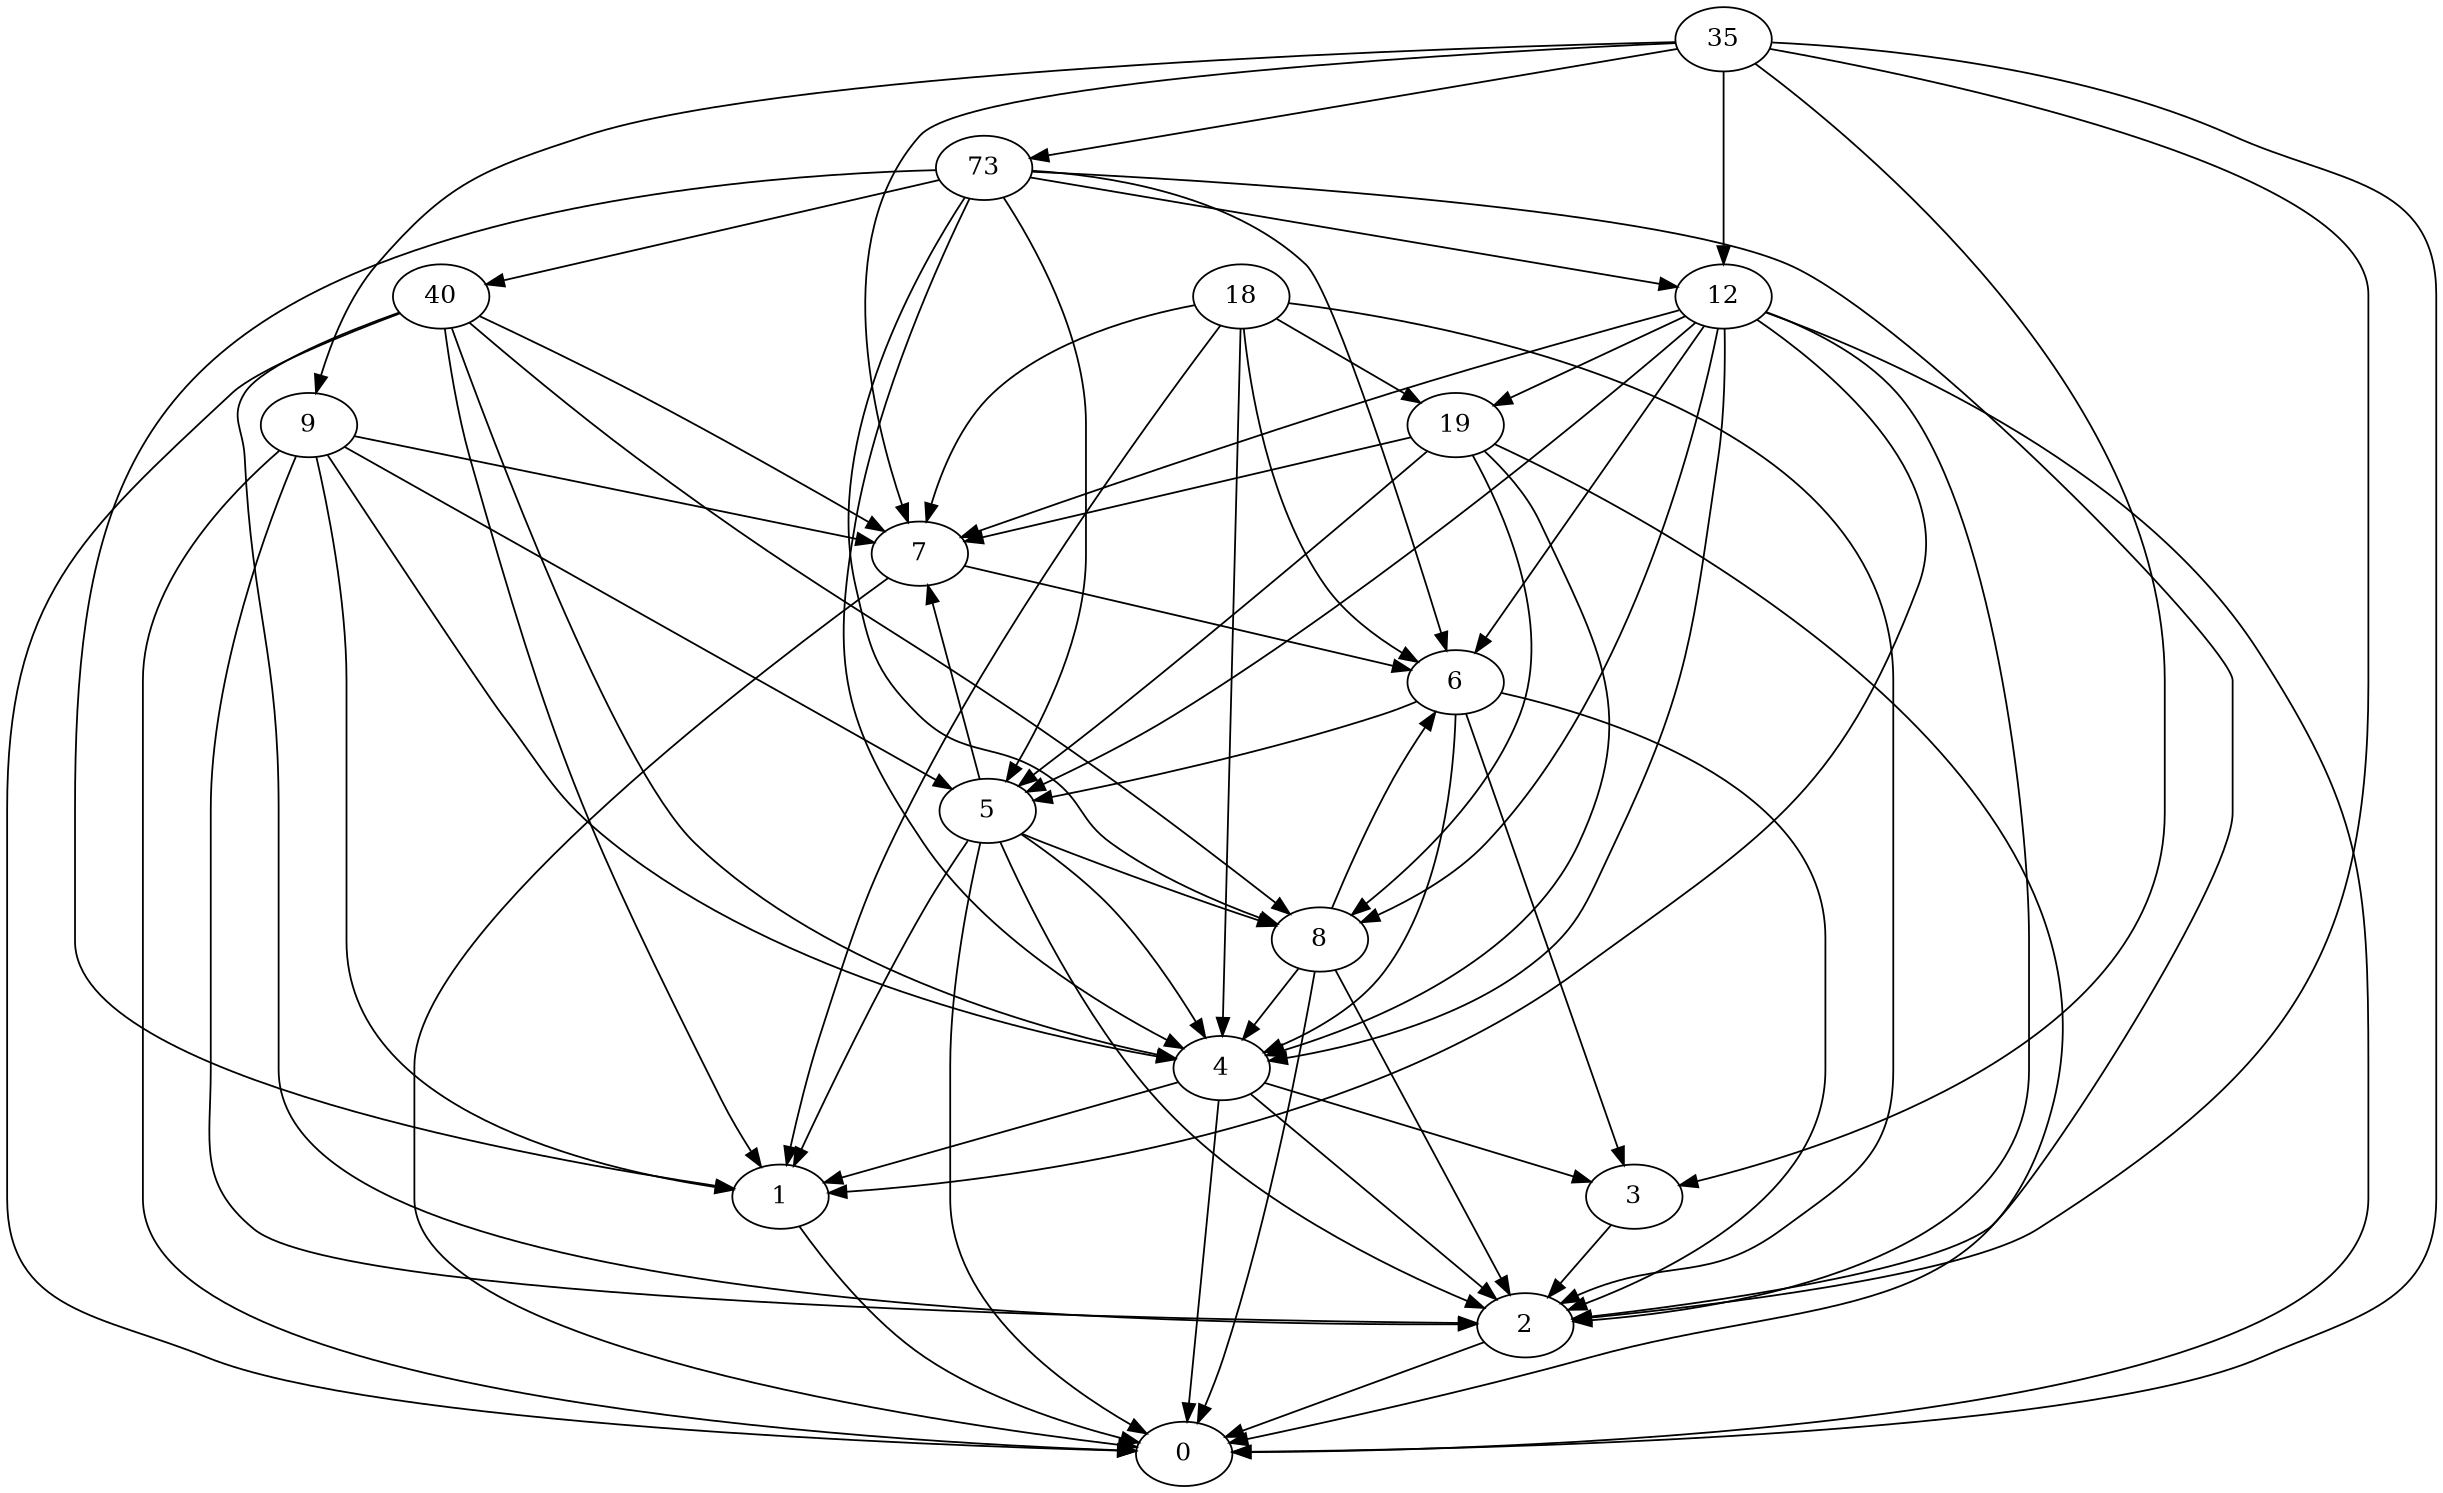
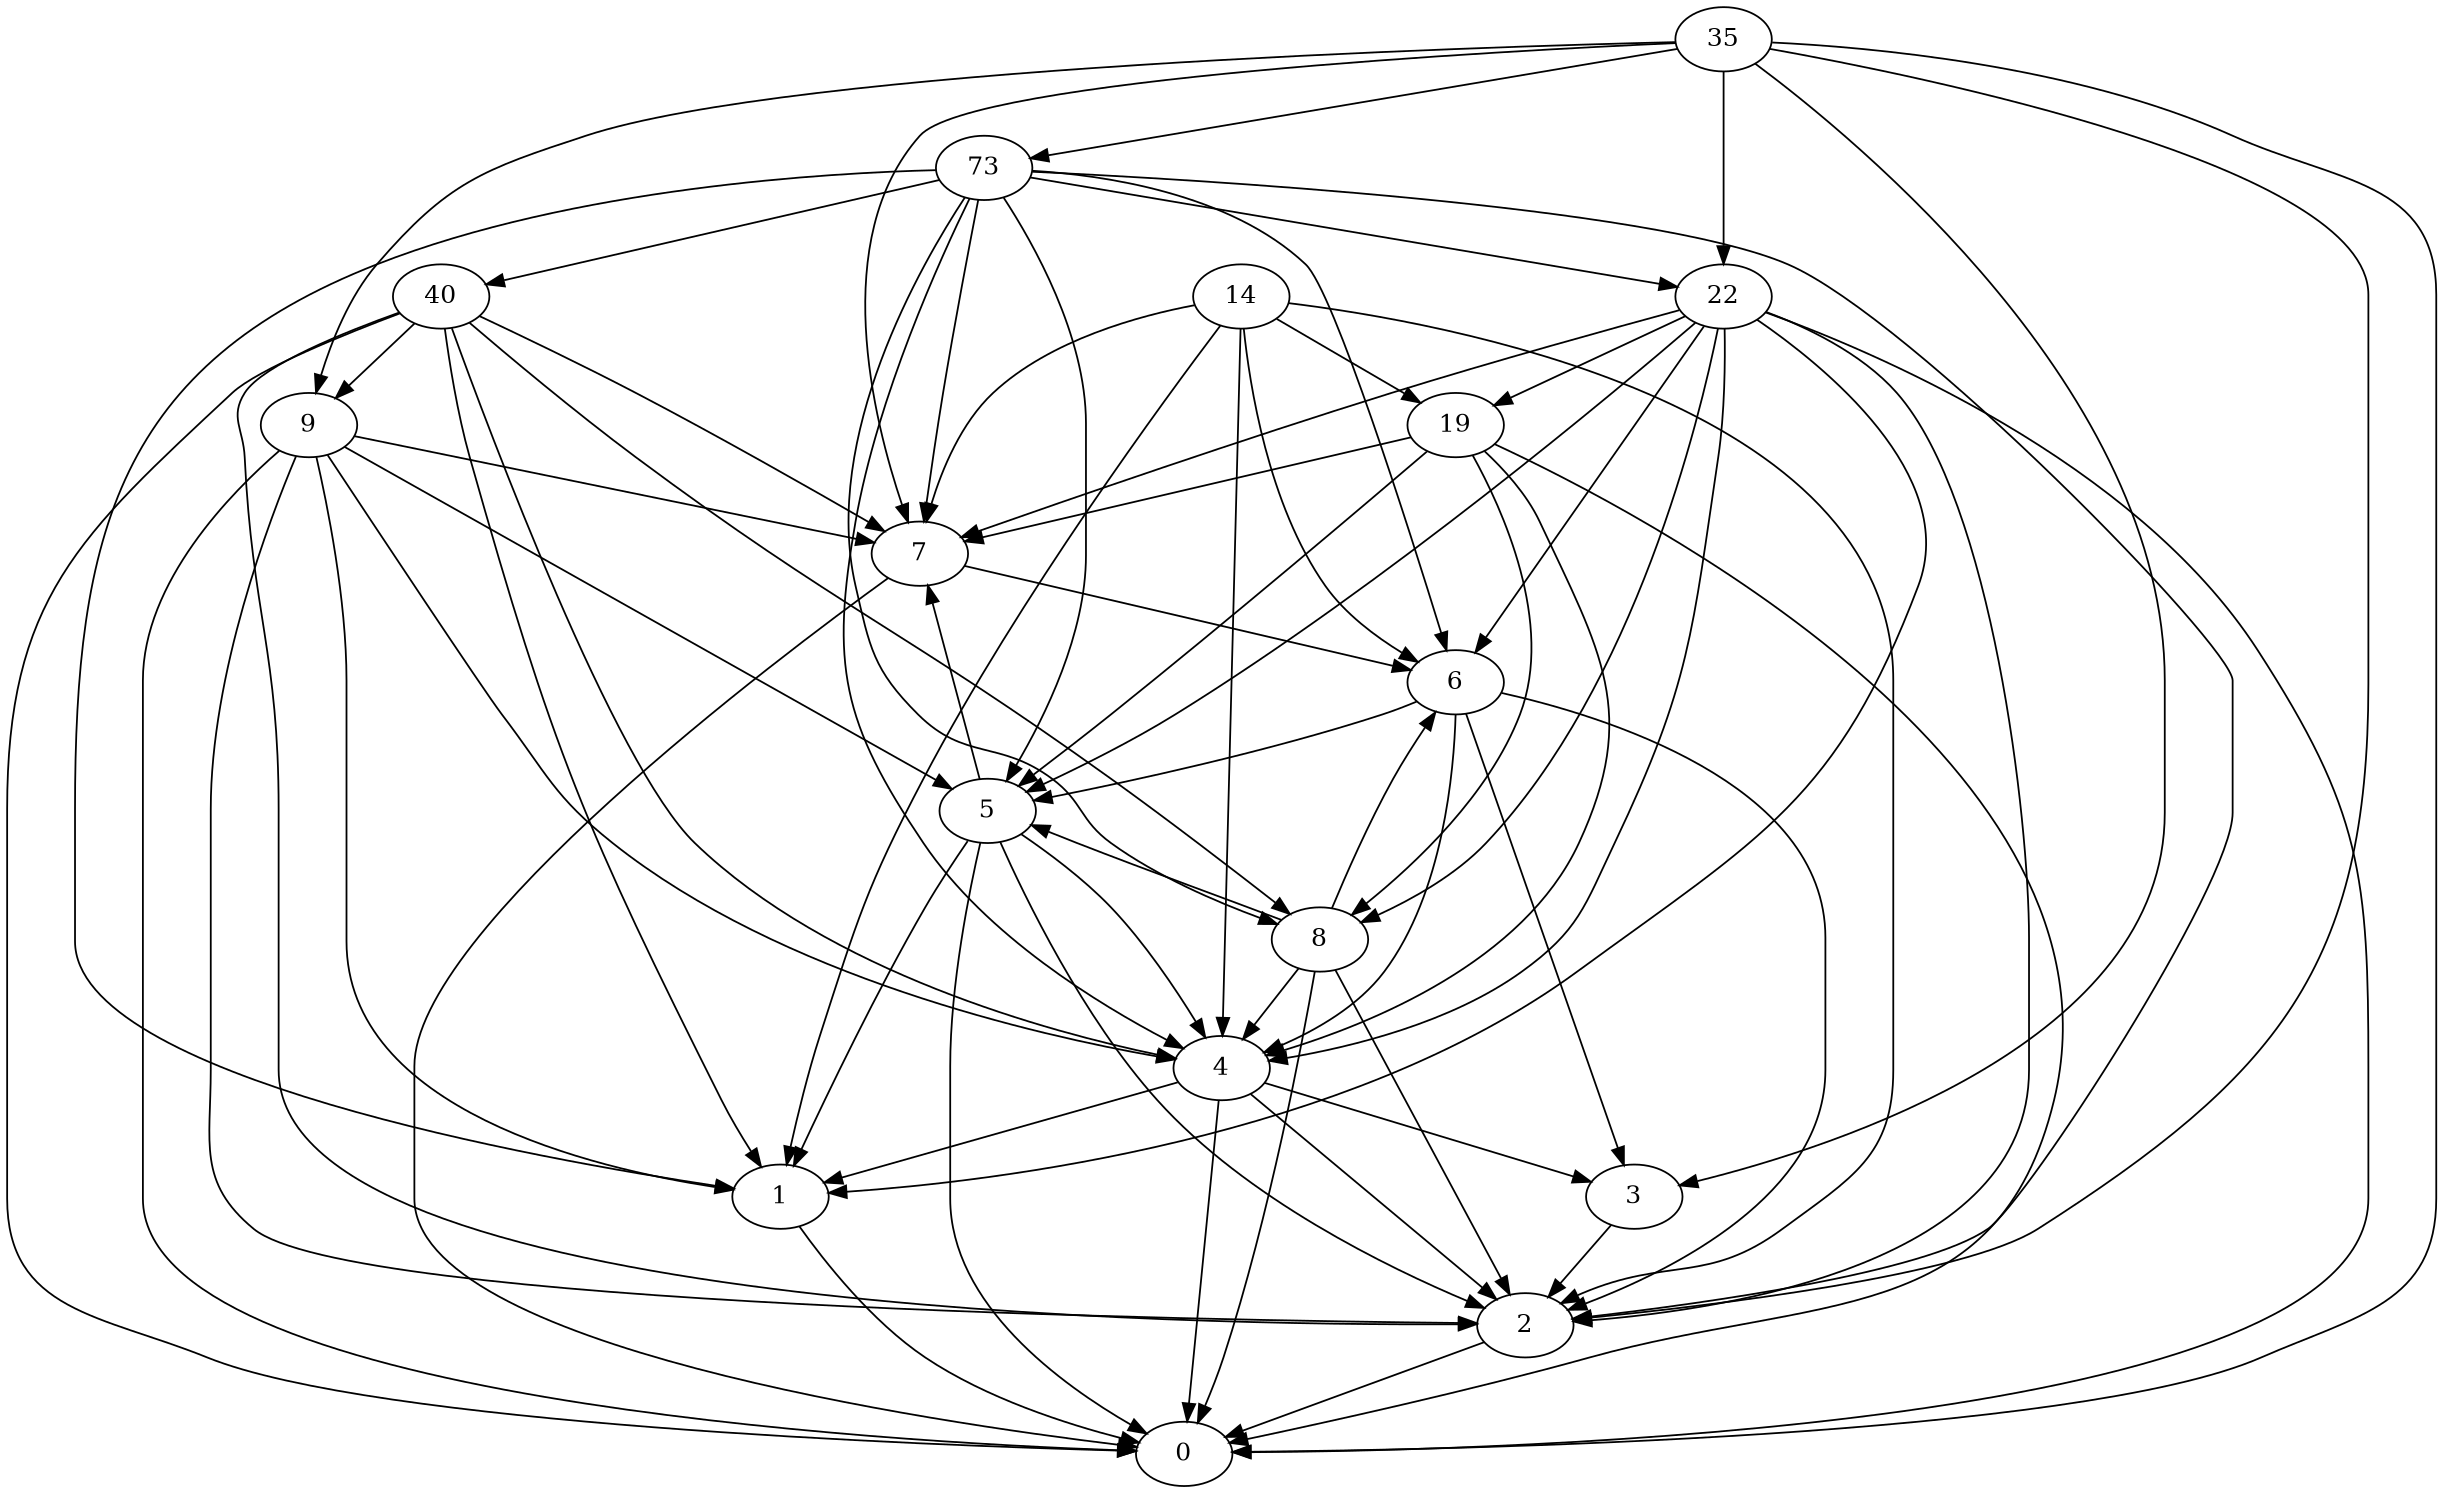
(1241, 296) -> (1241, 296)
(1724, 296) -> (1724, 296)
none -> (950, 351)
none -> (382, 355)
(1140, 879) -> (1106, 854)
